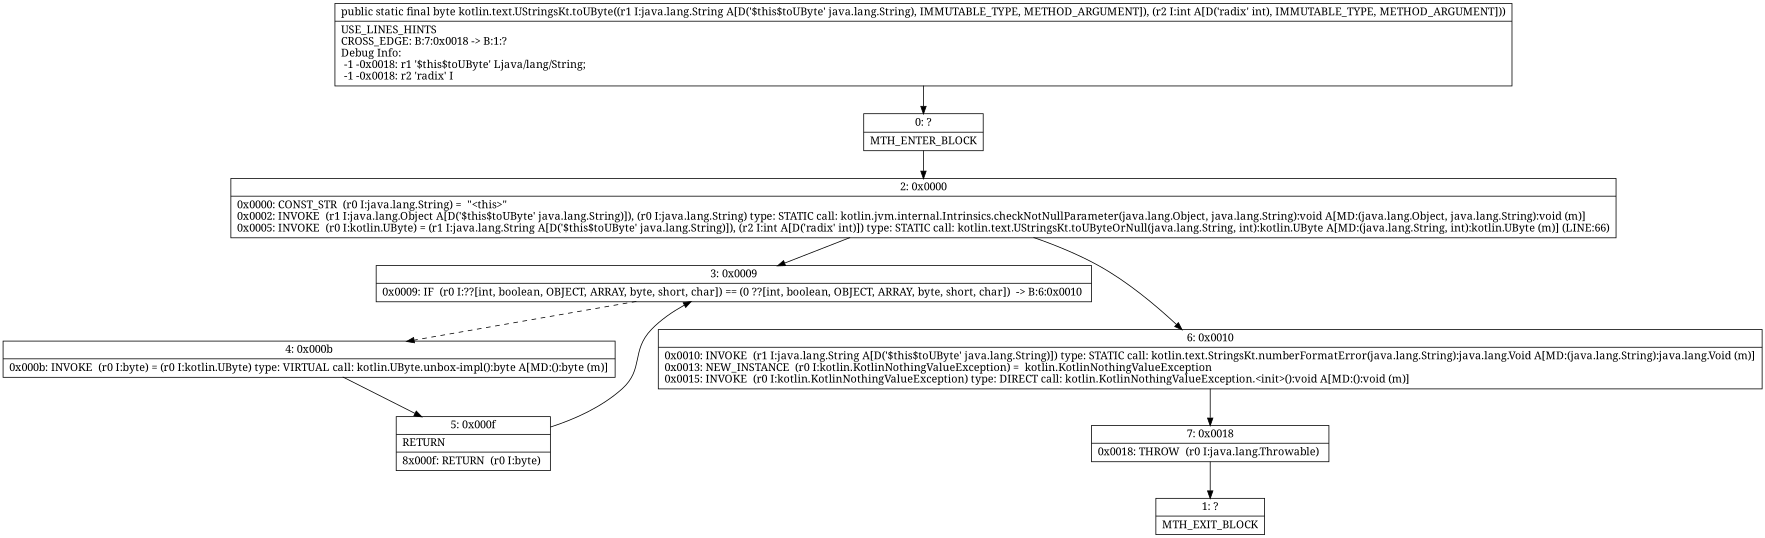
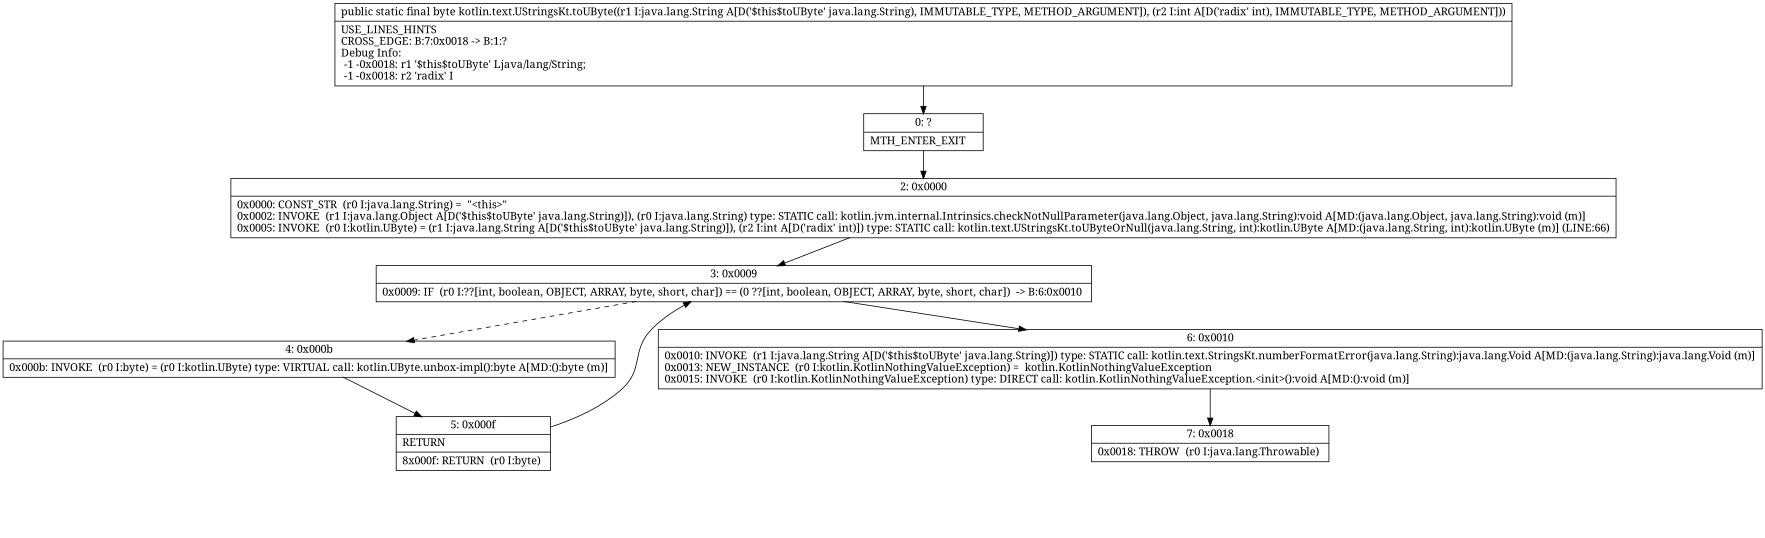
(923, 141) -> (918, 141)
(1110, 272) -> (931, 315)
(1210, 516) -> none
